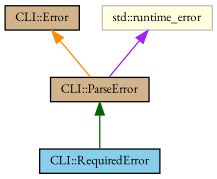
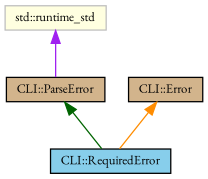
(157, 18) -> (56, 18)
(75, 59) -> (134, 131)
